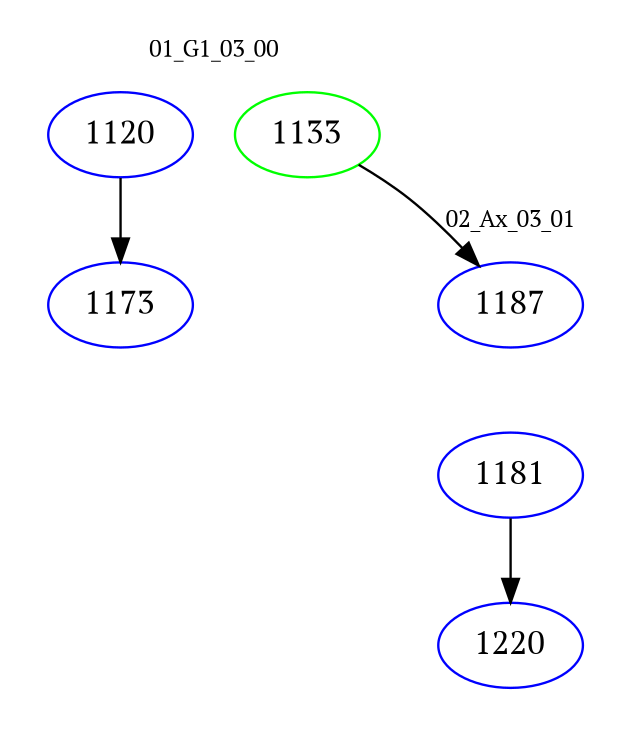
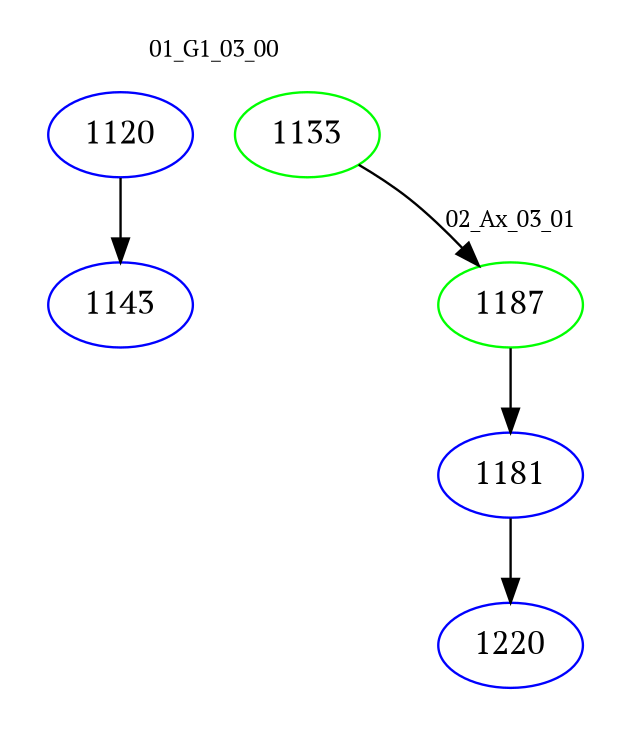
(121, 305) -> (121, 305)
(511, 305) -> (511, 305)
none -> (511, 378)
